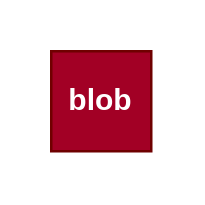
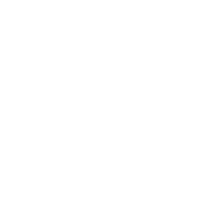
(101, 101) -> none
